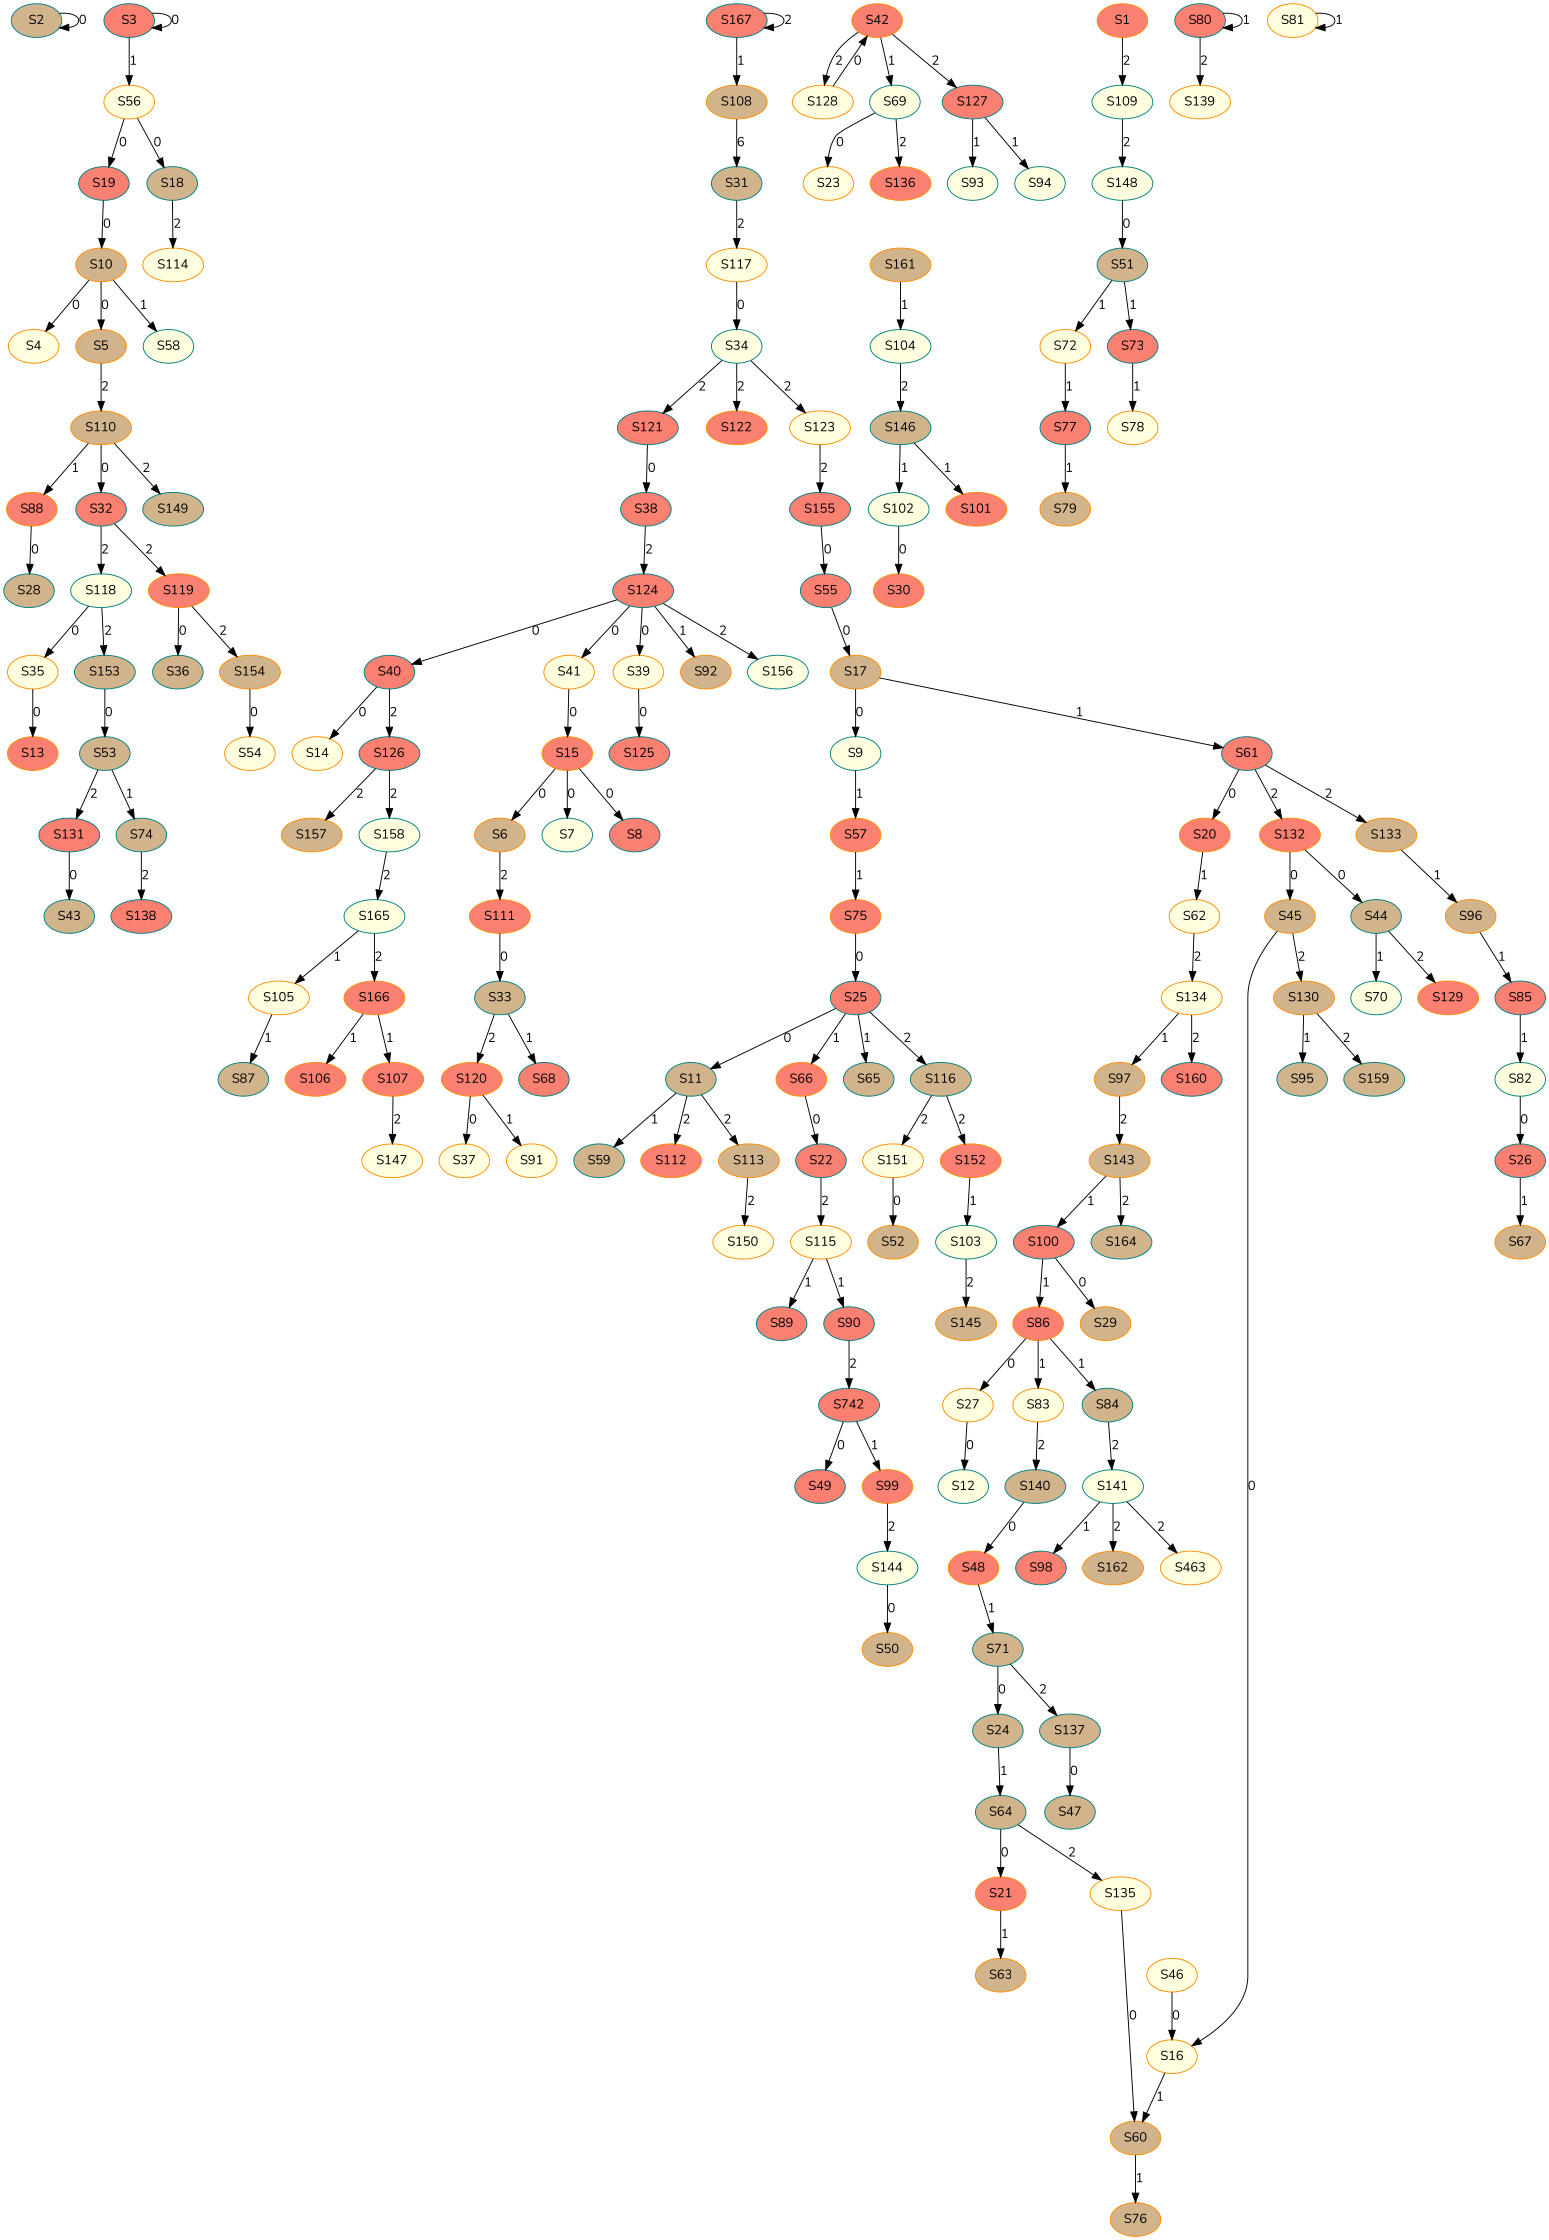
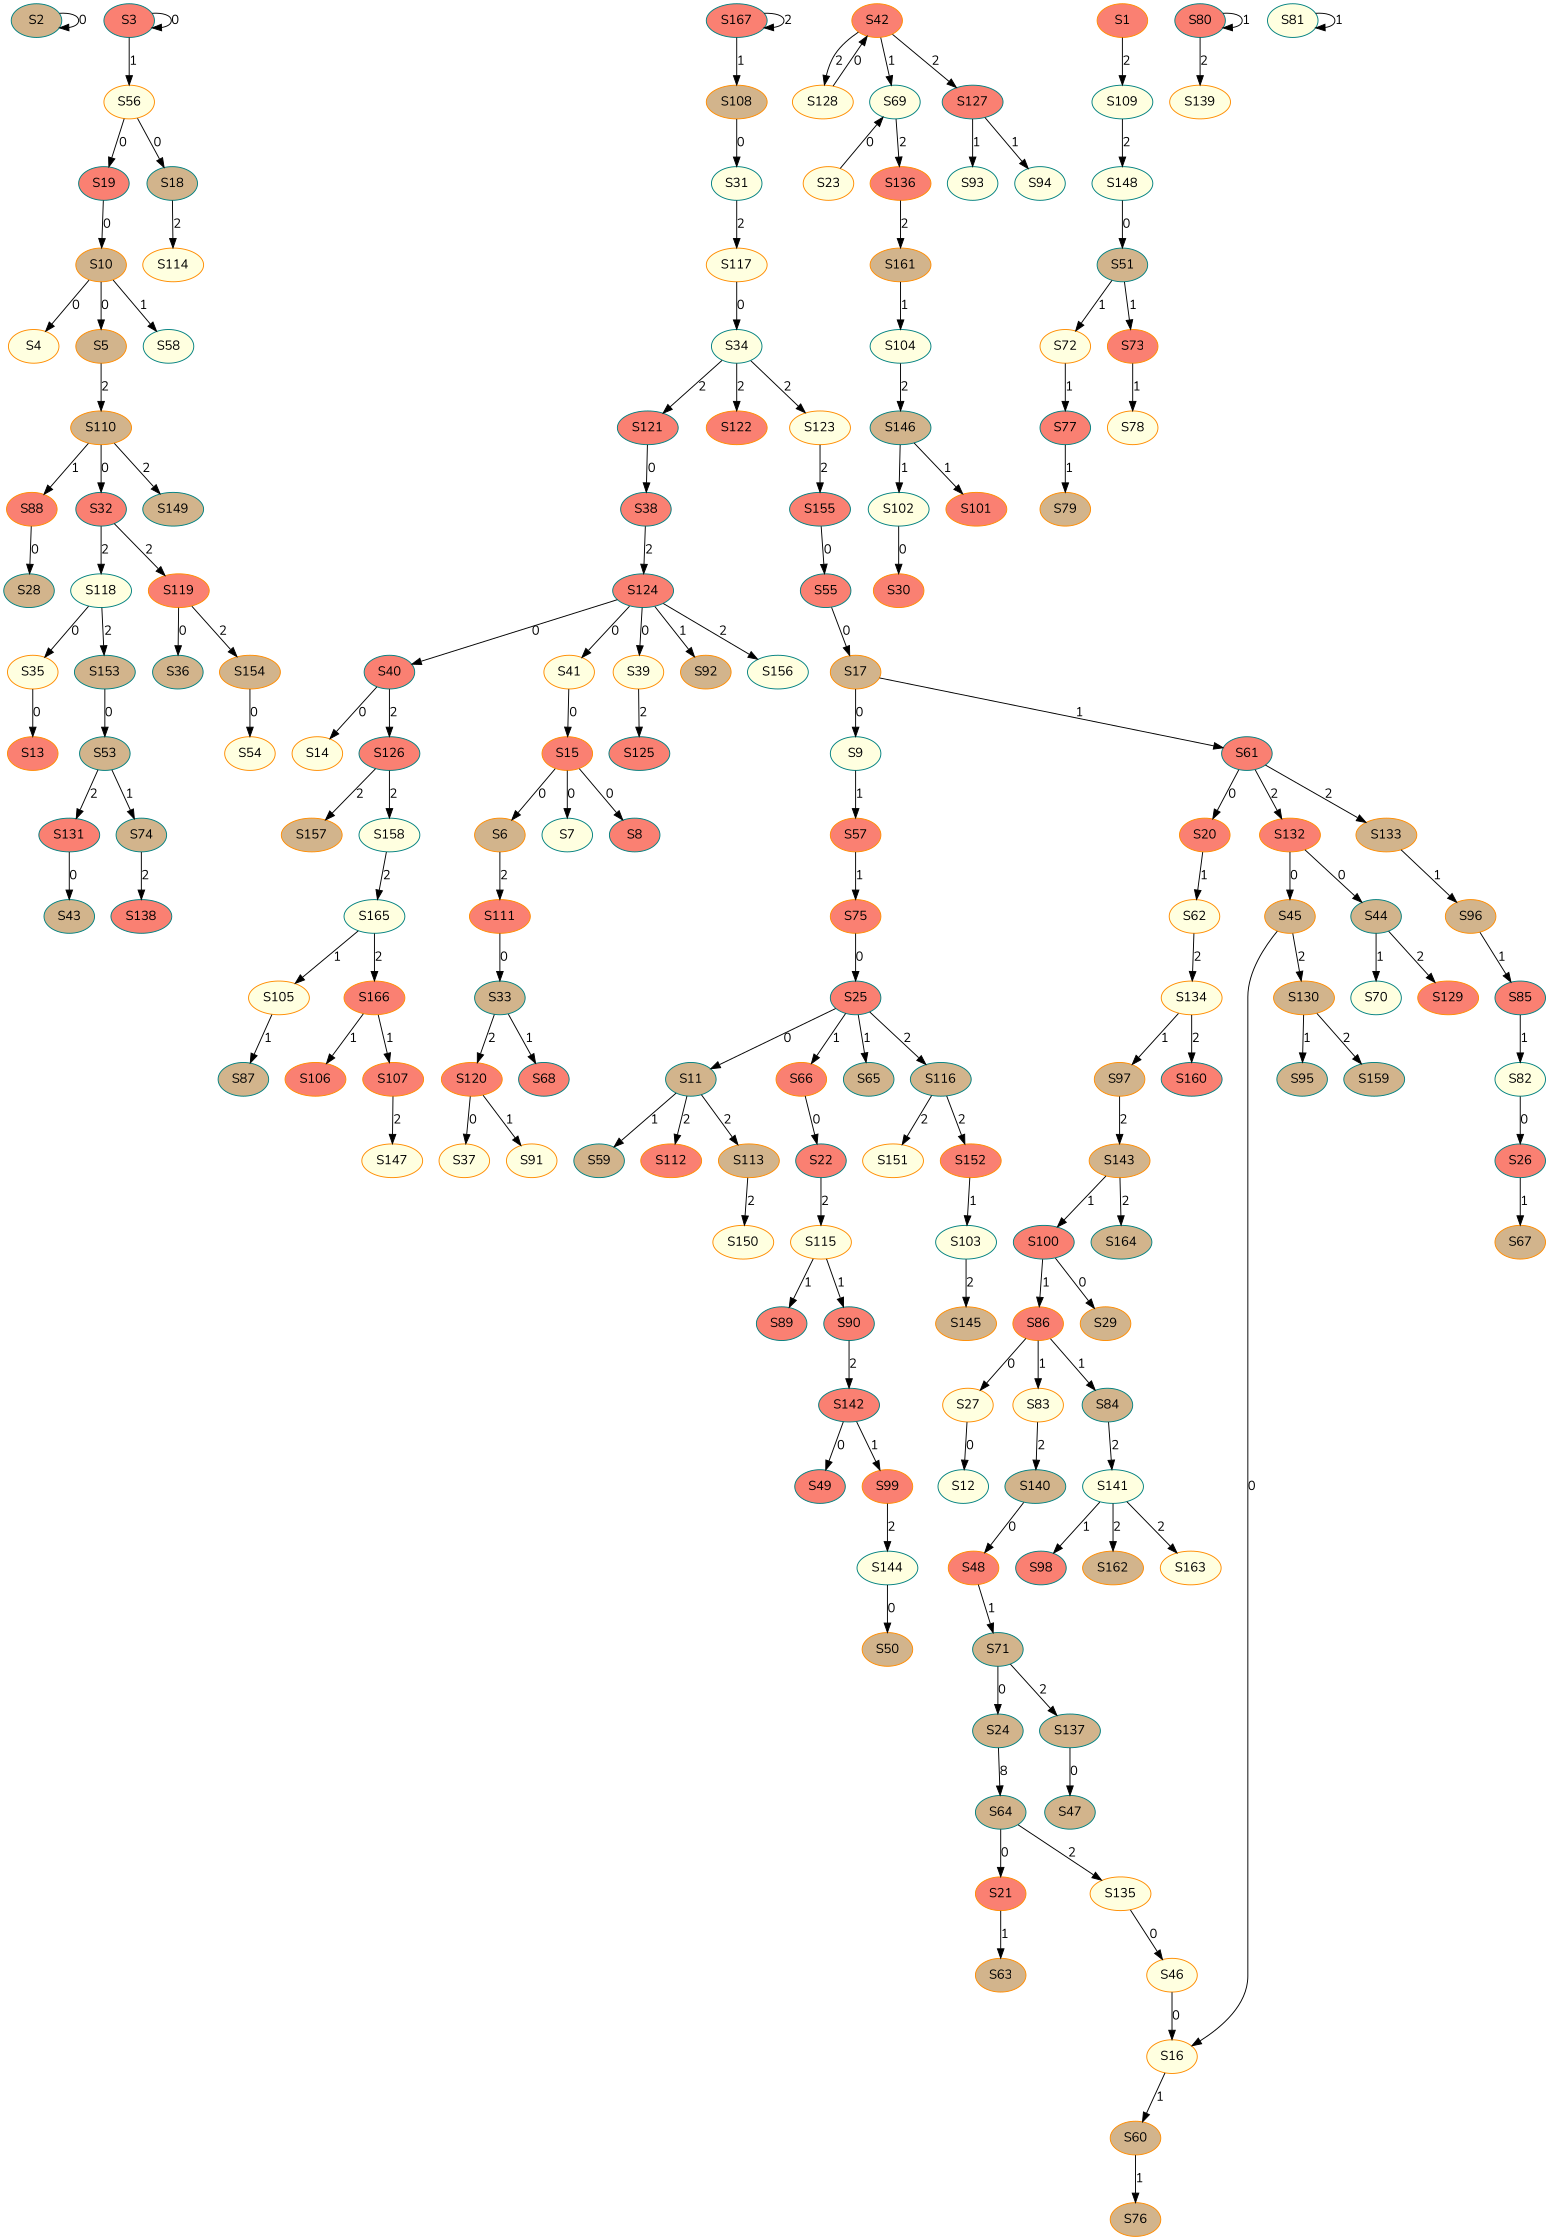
(1293, 21) -> (1293, 21)
(845, 129) -> (859, 146)
(741, 143) -> (741, 143)
(737, 183) -> (737, 183)
none -> (901, 220)
(1133, 346) -> (1133, 346)
(644, 713) -> (644, 713)
(893, 1242) -> none
(849, 1405) -> (849, 1405)
(1191, 1568) -> (1191, 1568)
(1004, 1772) -> (1004, 1772)
(1128, 2011) -> (1144, 1931)
